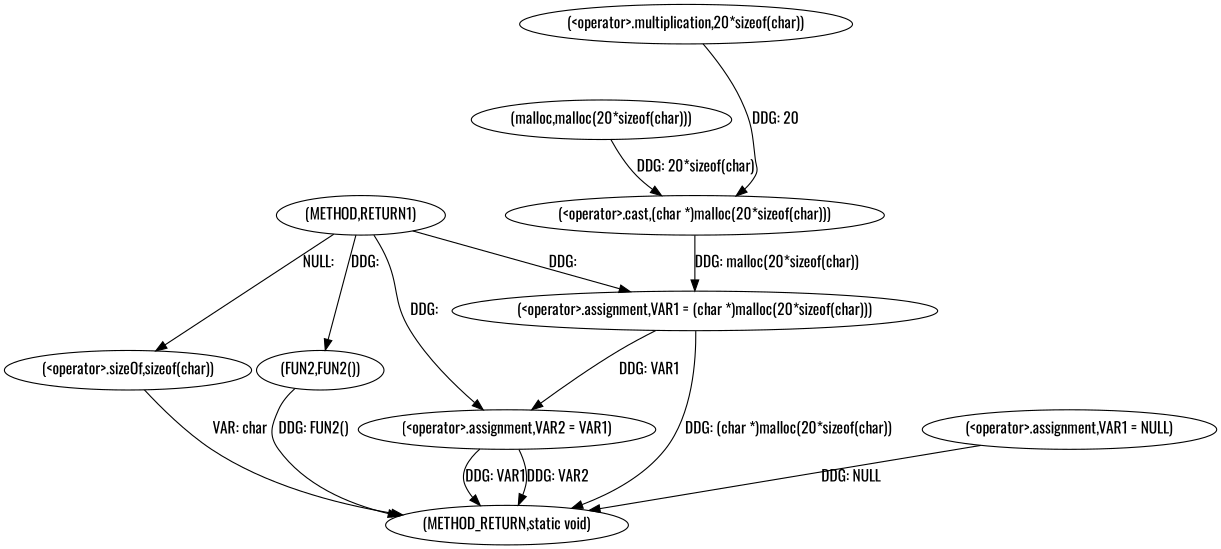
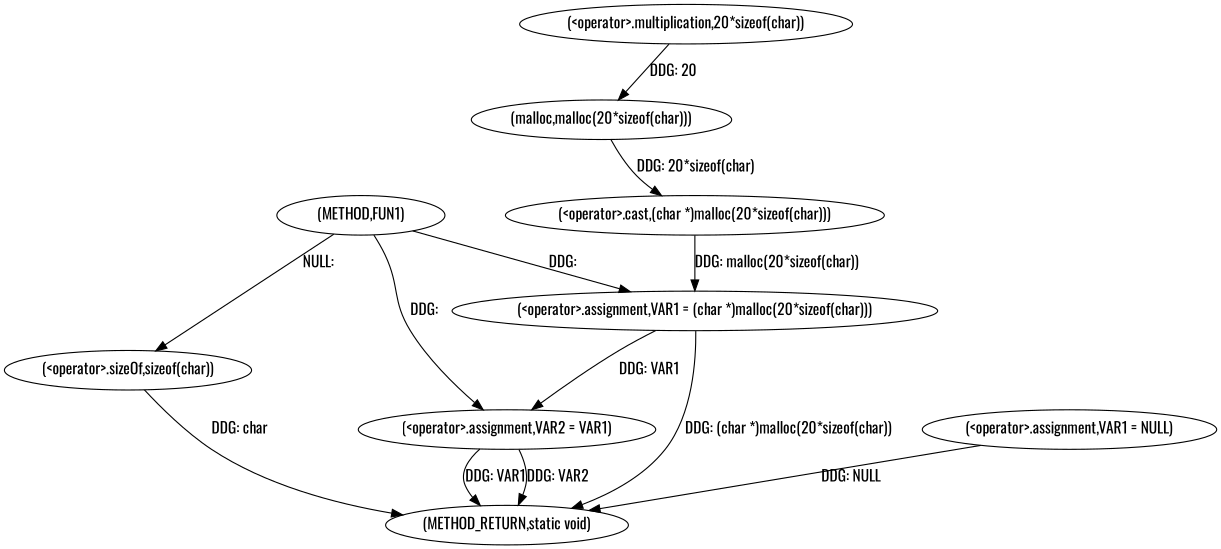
(746, 113) -> (647, 68)
(361, 215) -> (361, 215)
(320, 370) -> none
(240, 430) -> (240, 430)
